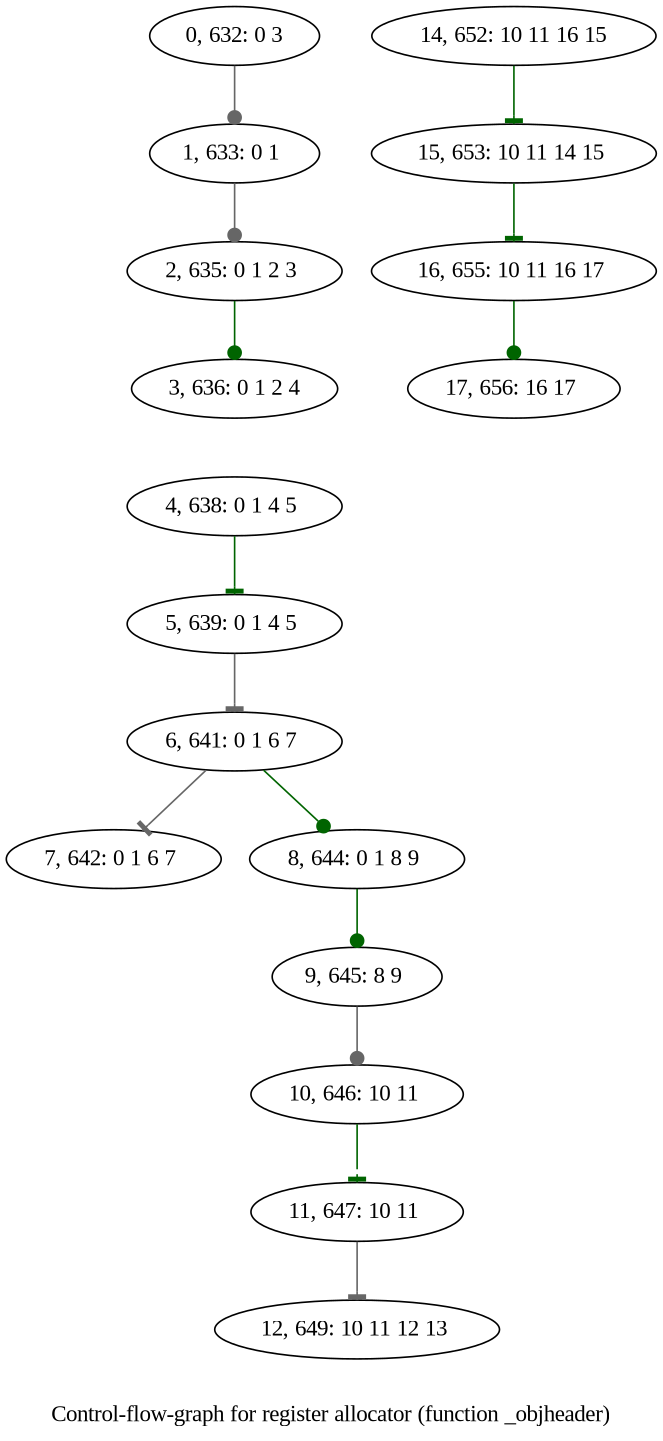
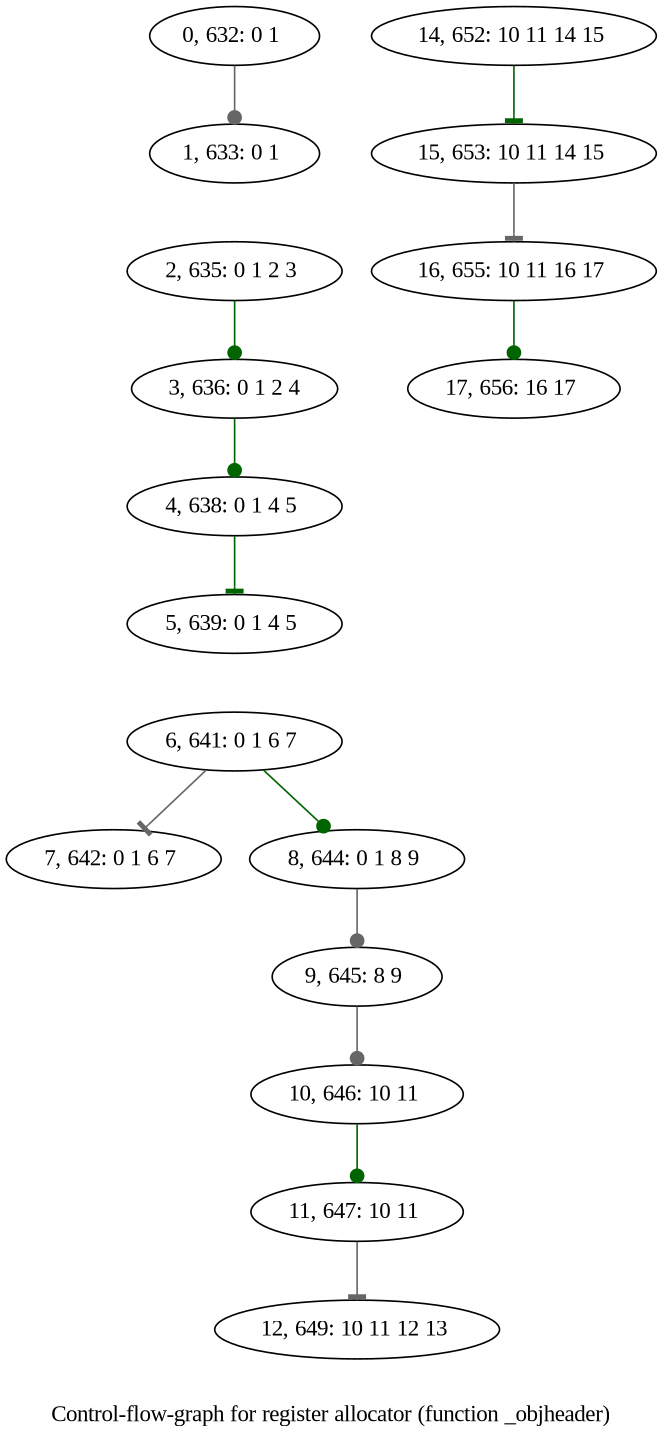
(235, 36) -> (235, 36)
(514, 36) -> (514, 36)
(235, 206) -> none
(514, 208) -> (514, 208)
none -> (235, 441)
(235, 679) -> none
(357, 912) -> (357, 912)
(357, 1147) -> (357, 1147)
